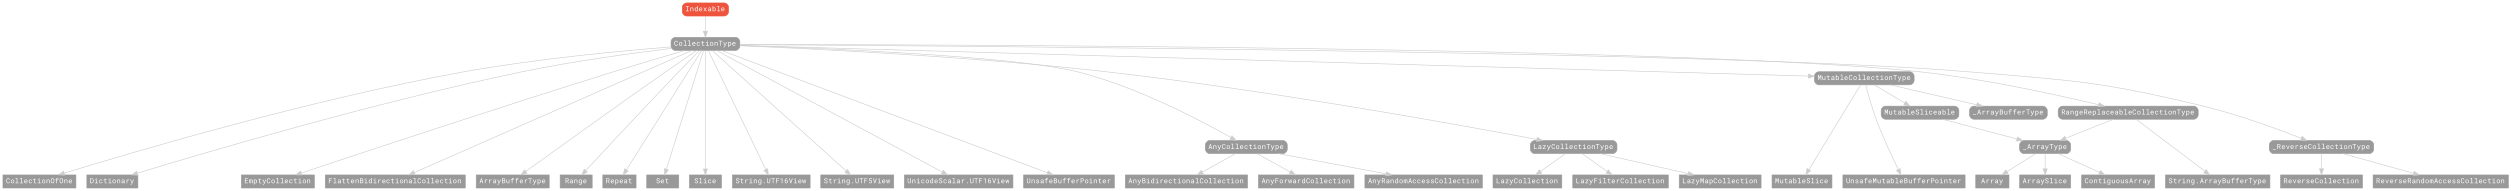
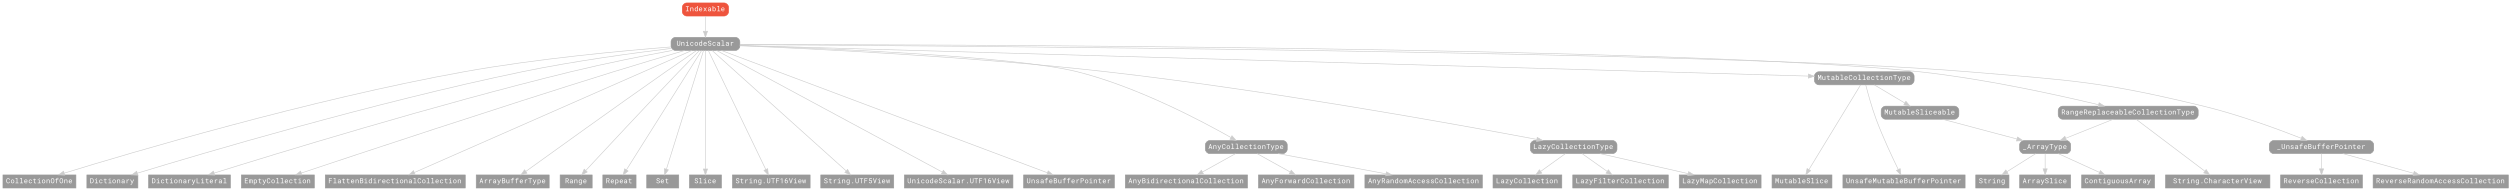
(705, 44) -> (705, 44)
(2008, 113) -> none
(2322, 147) -> (2322, 147)
none -> (189, 181)
(1992, 181) -> (1992, 181)
(2218, 181) -> (2218, 181)
